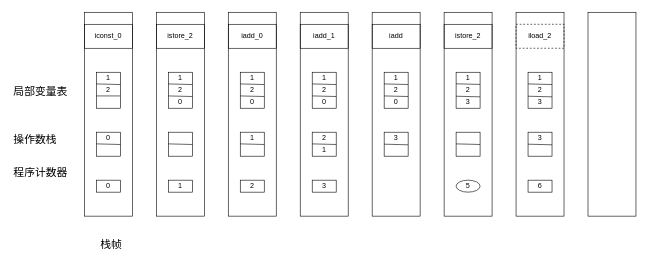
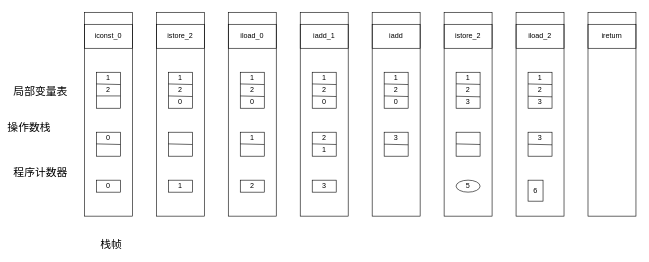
(252, 36) -> (252, 36)
(540, 36) -> (540, 36)
none -> (612, 36)
(39, 138) -> (33, 126)
(540, 186) -> (536, 191)
